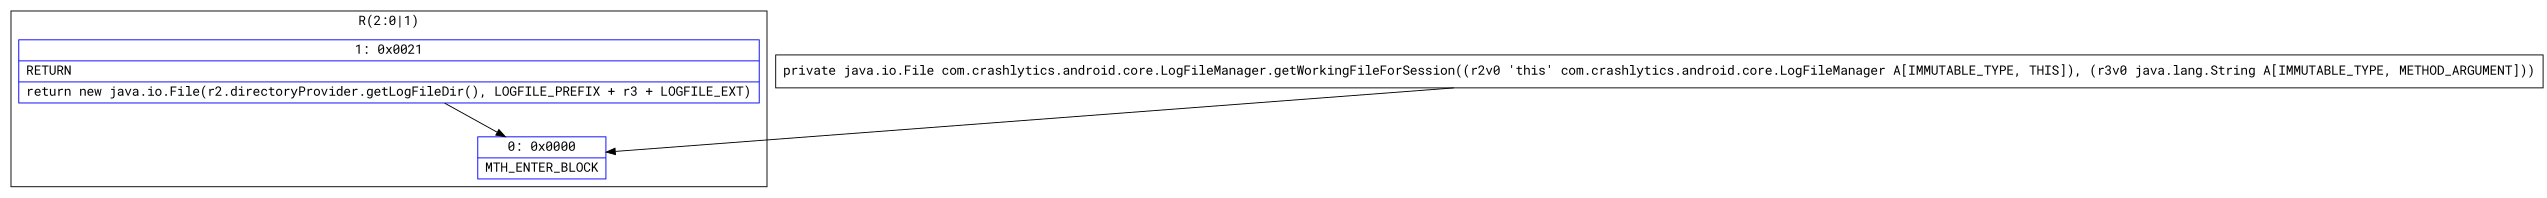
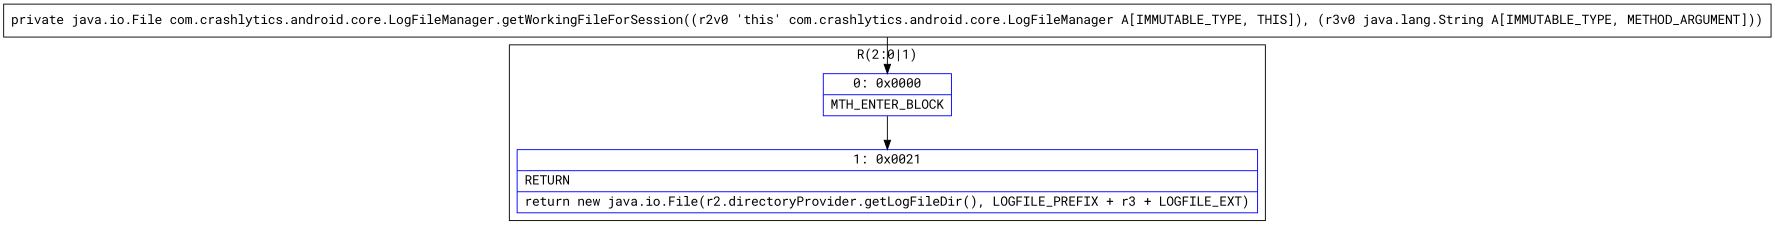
(471, 118) -> (887, 128)
